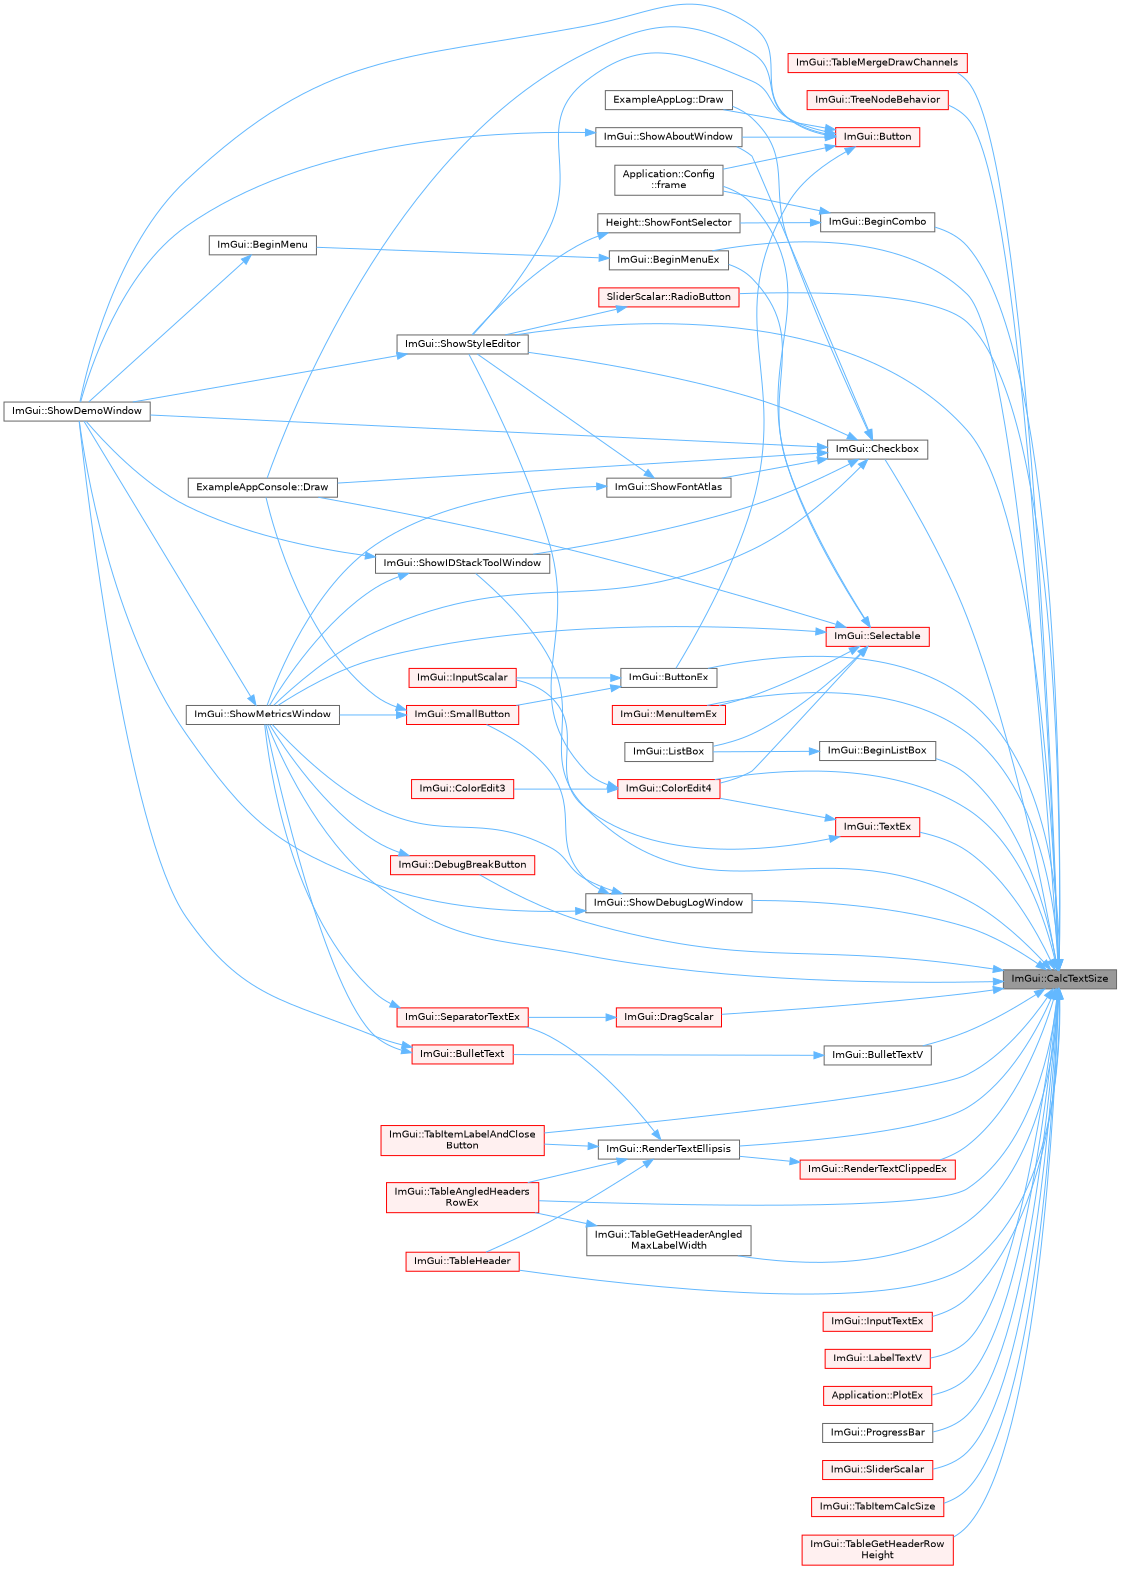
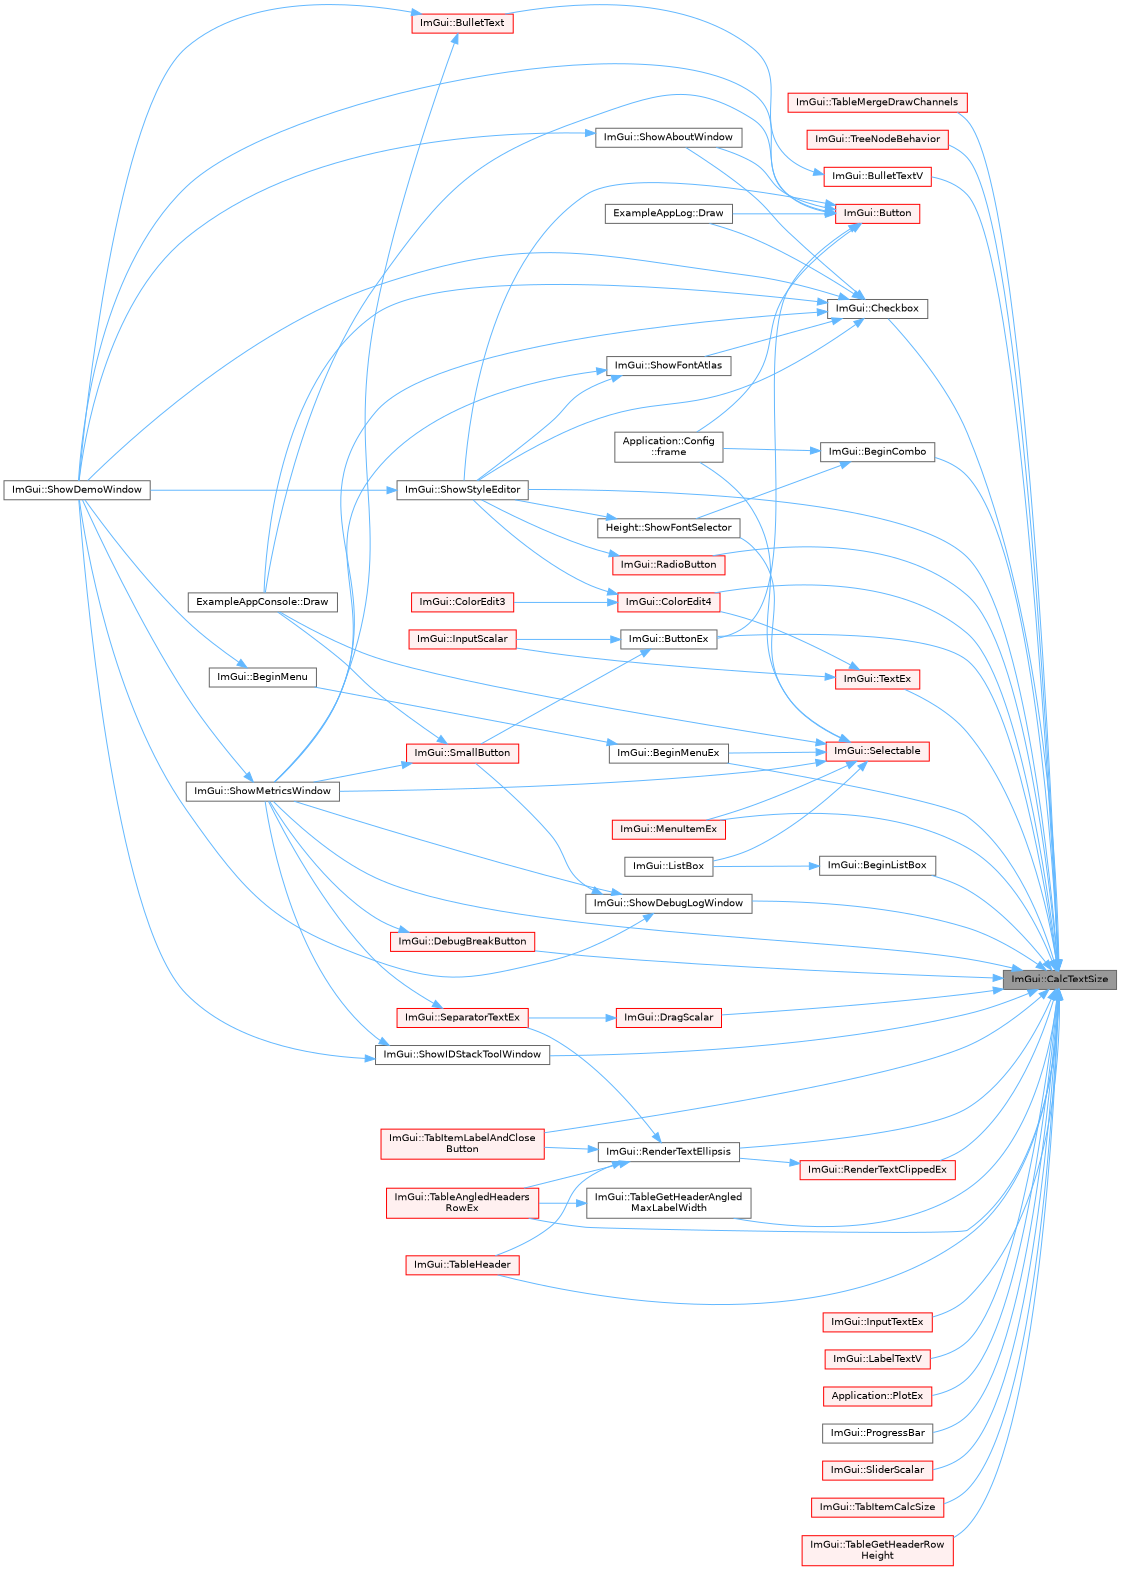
(669, 297) -> (669, 565)
(695, 522) -> none
(795, 725) -> (772, 647)
(878, 1055) -> (878, 177)
